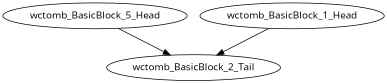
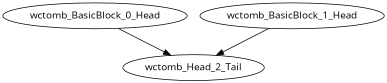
(95, 16) -> (95, 16)
(194, 68) -> (194, 68)
